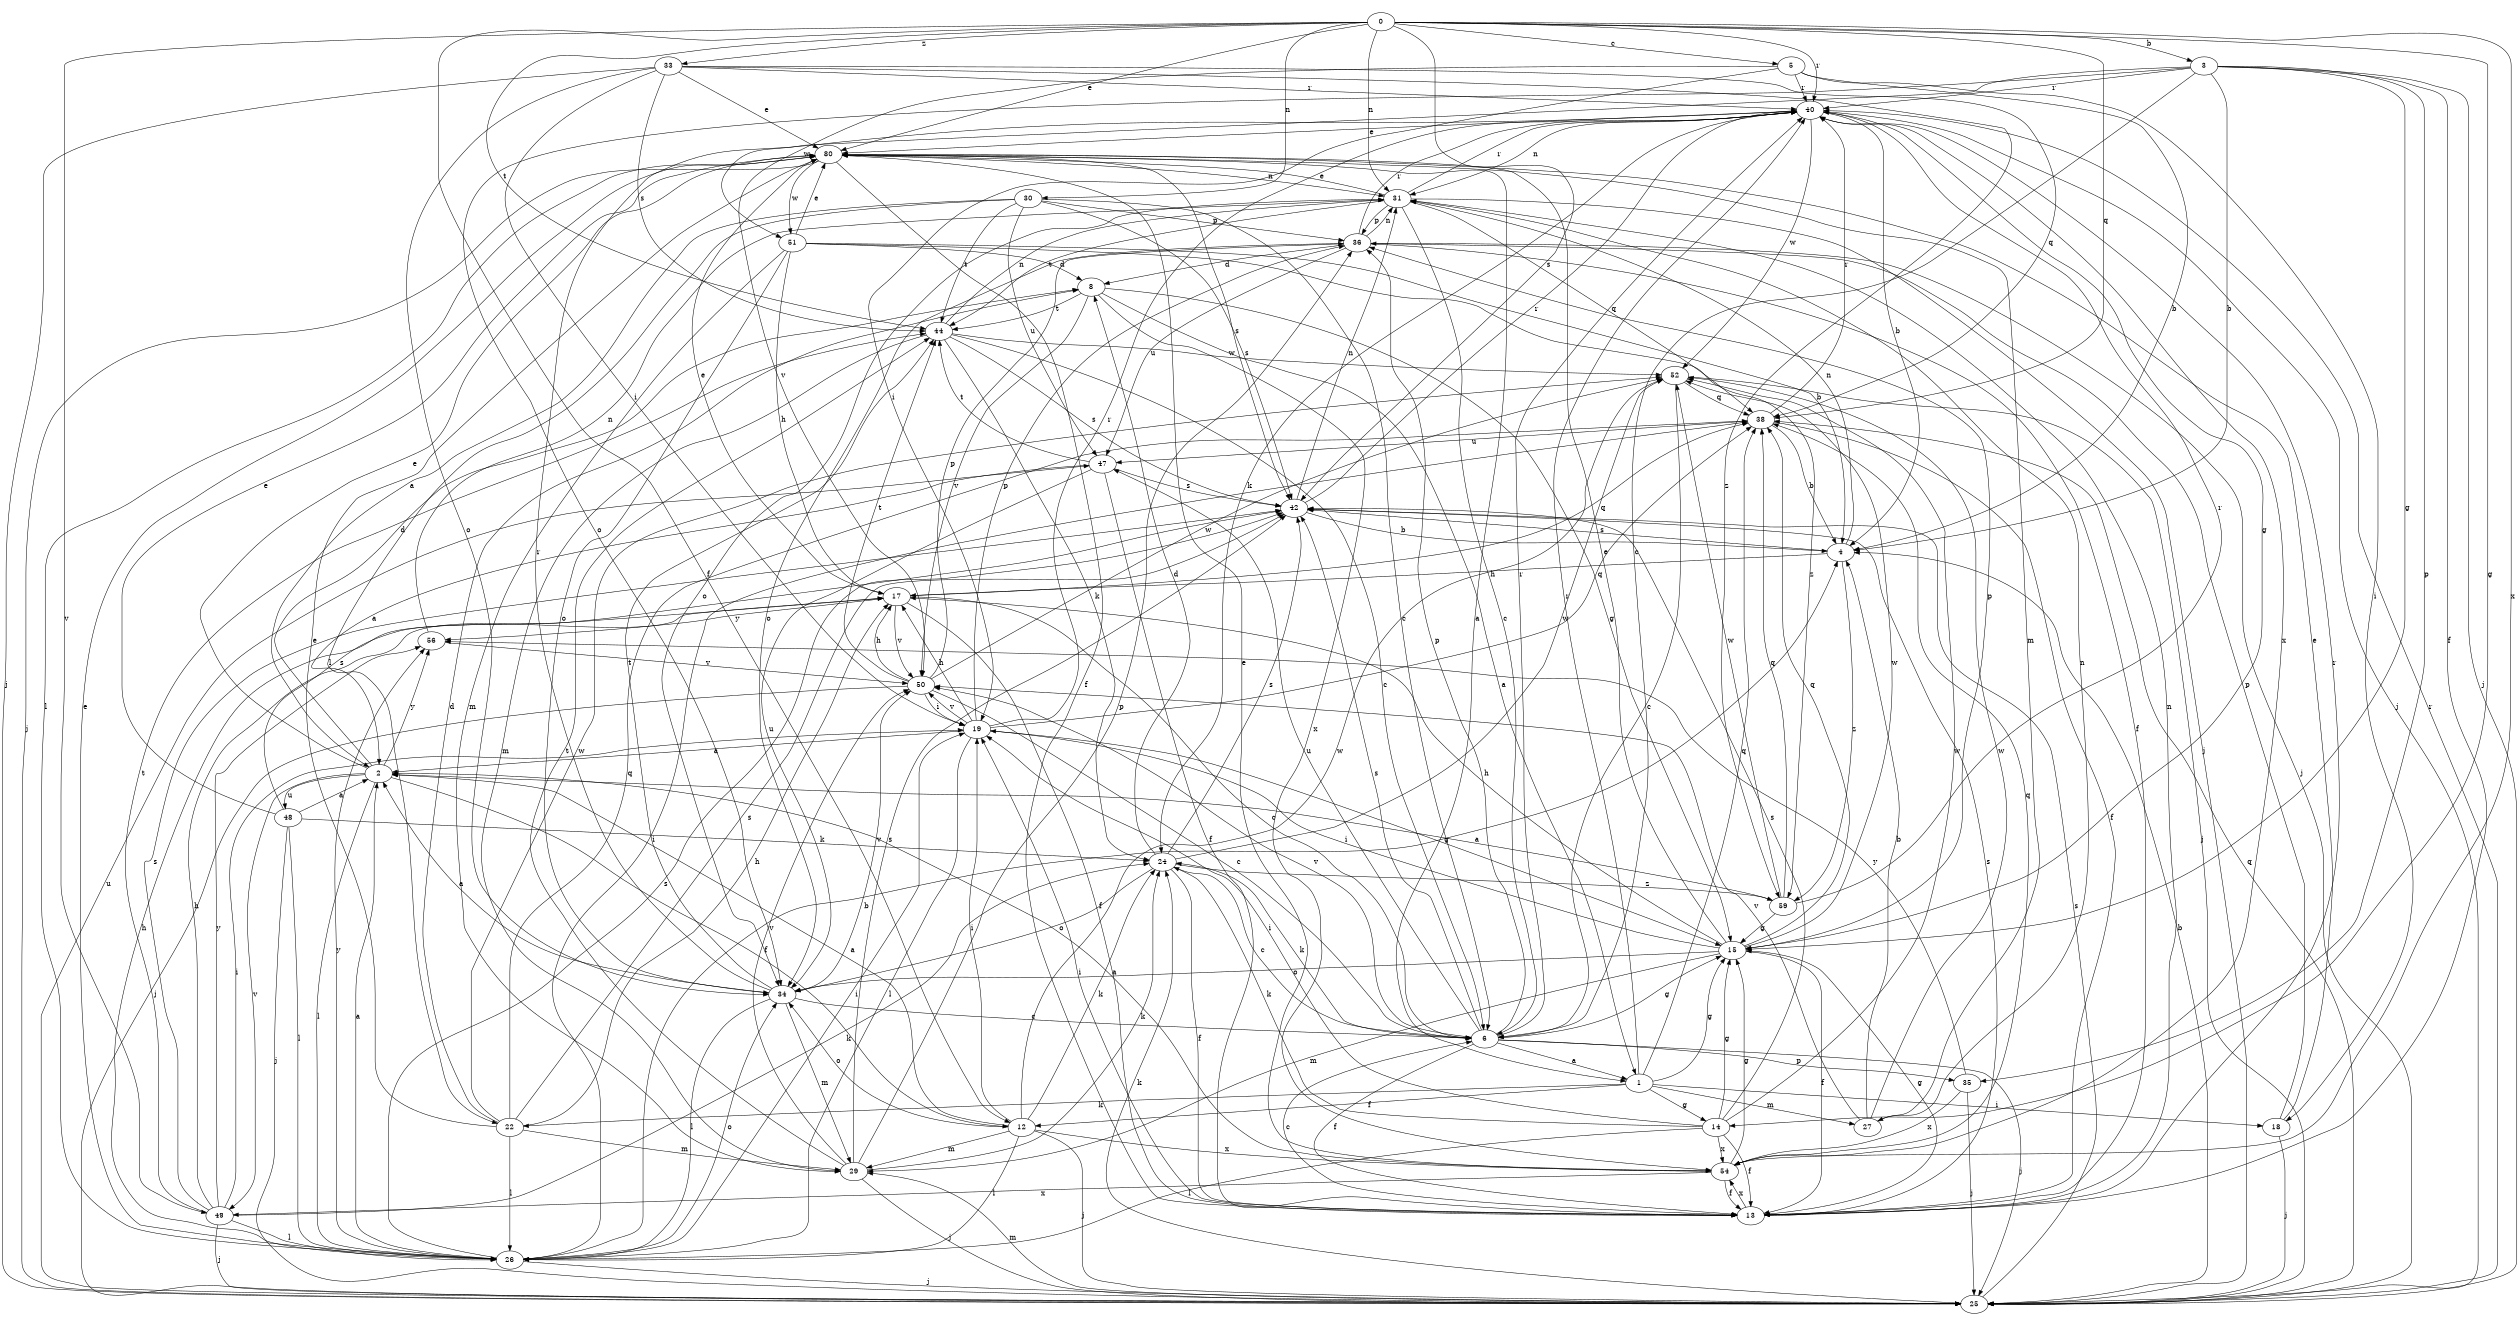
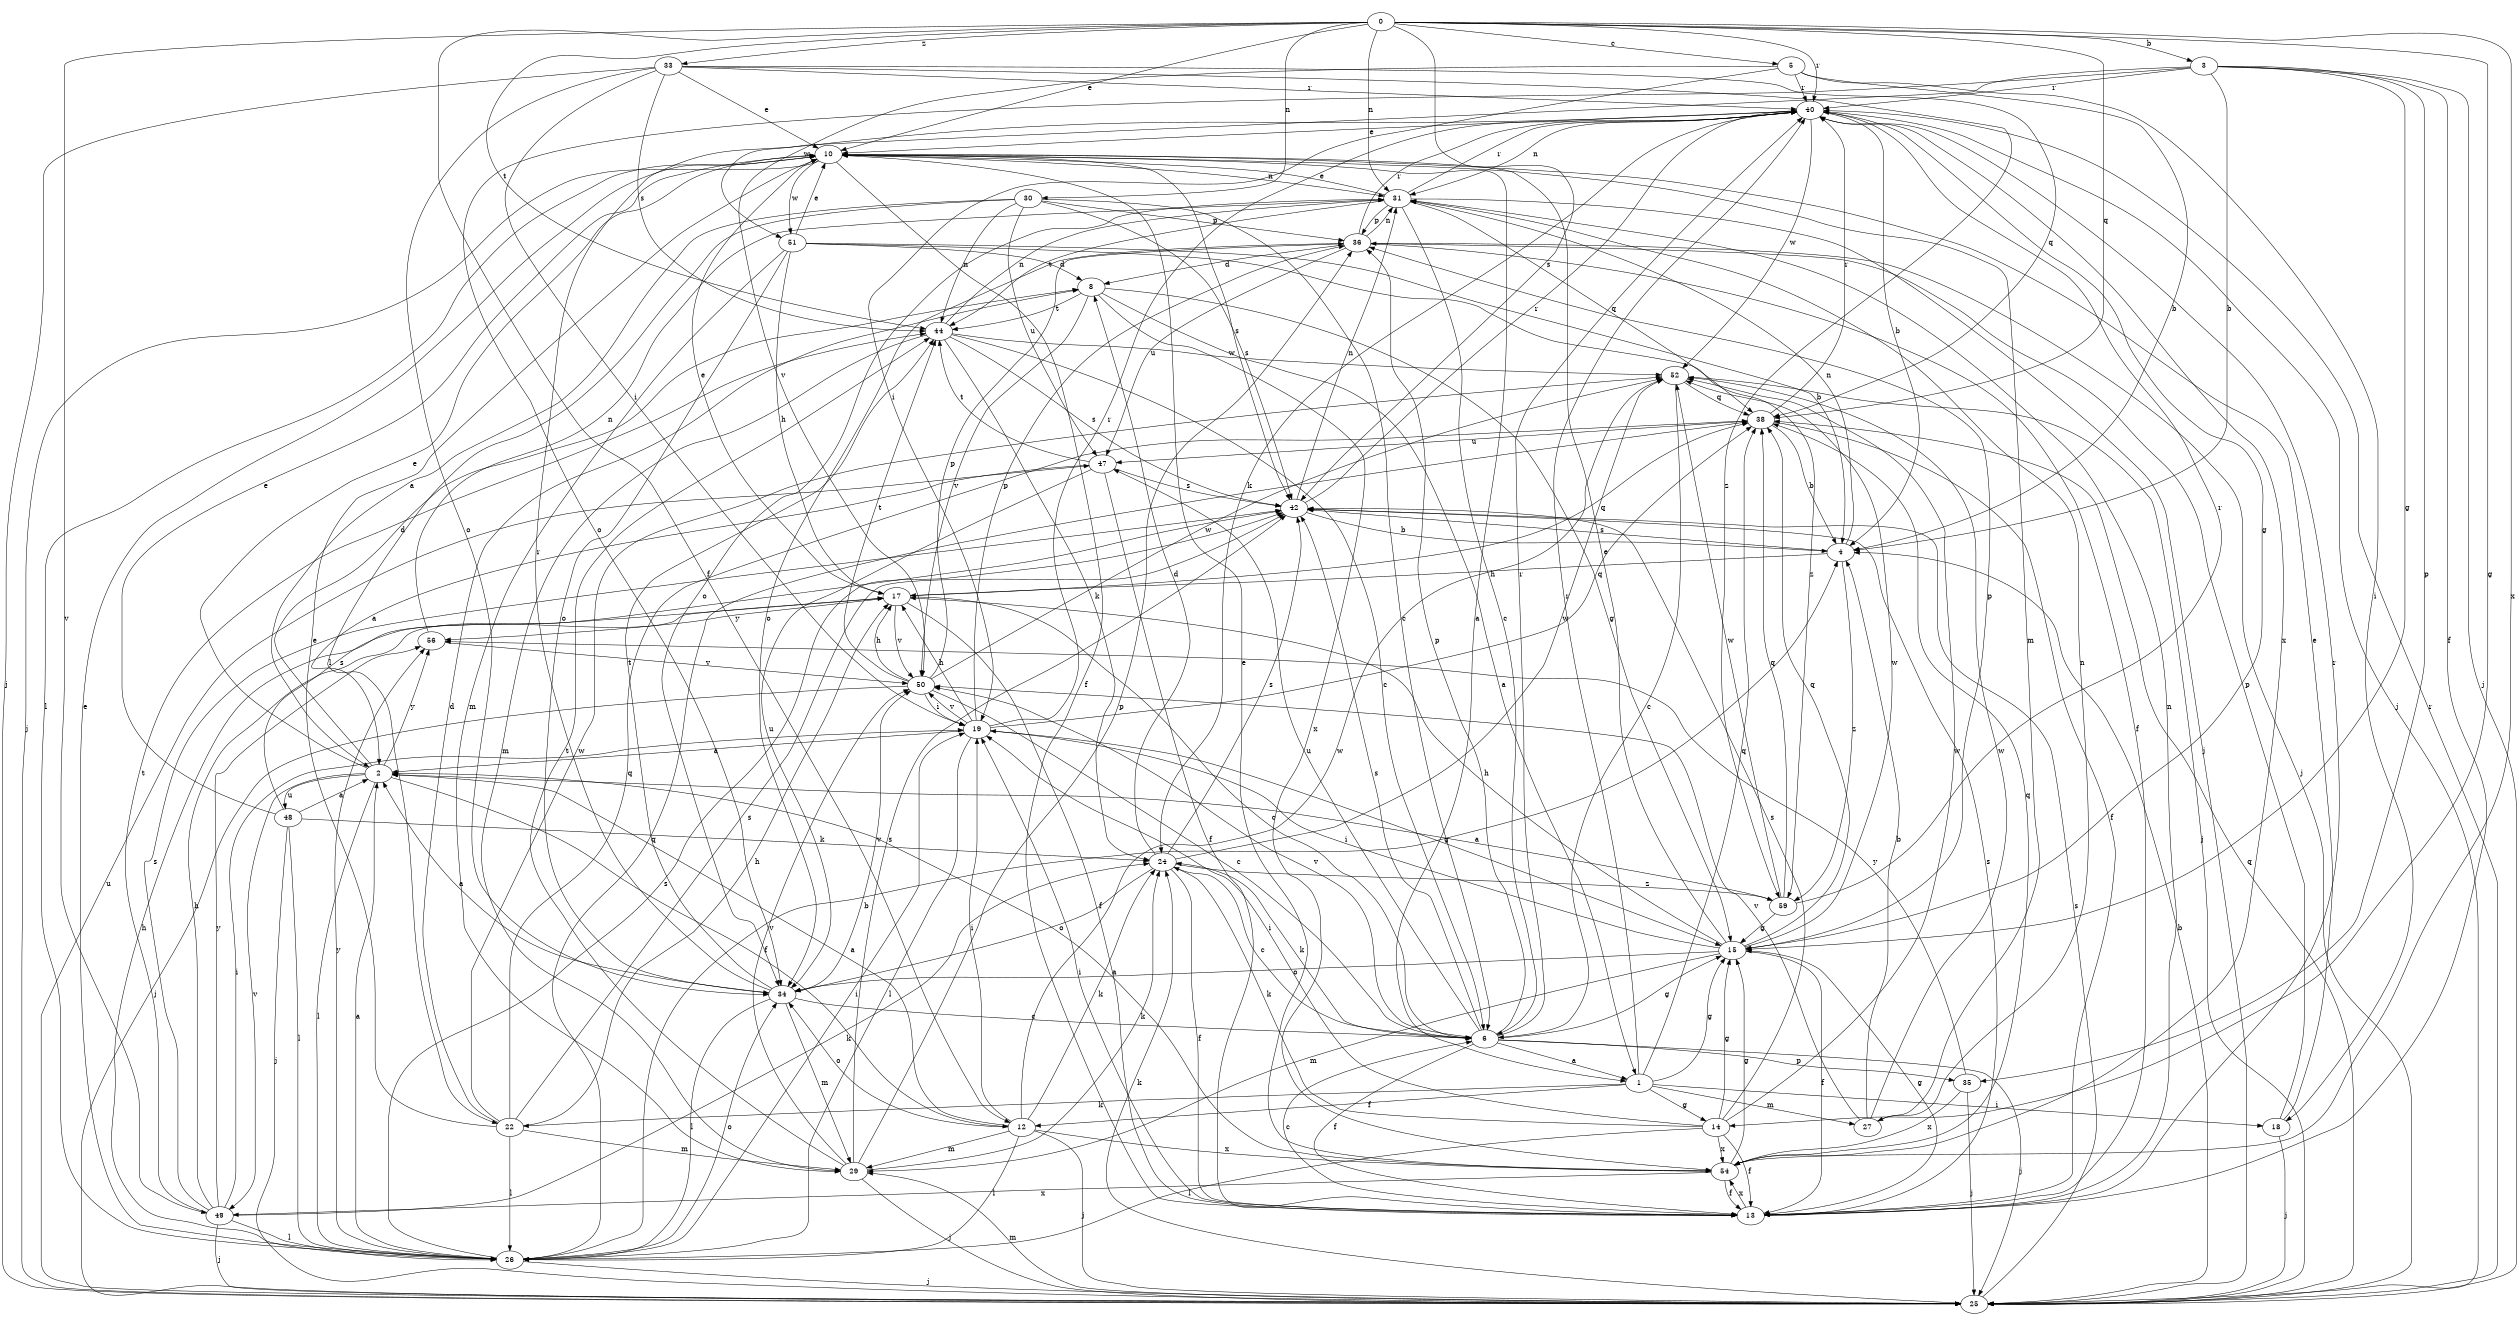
(829, 154) -> (829, 154)
(966, 265) -> (966, 265)
(1633, 458) -> none
(654, 840) -> (654, 840)
